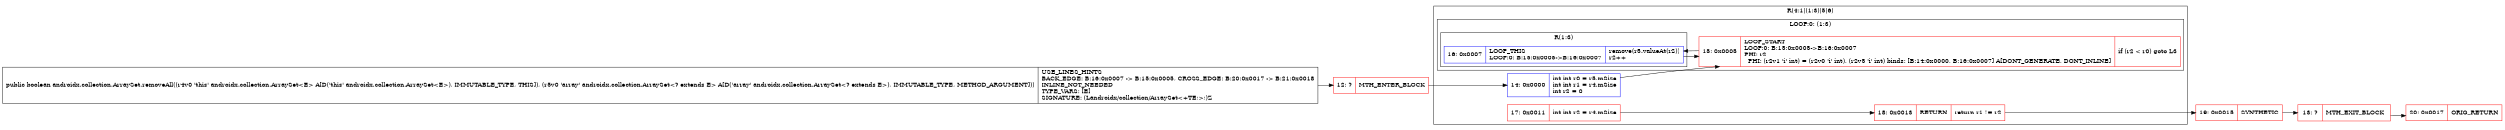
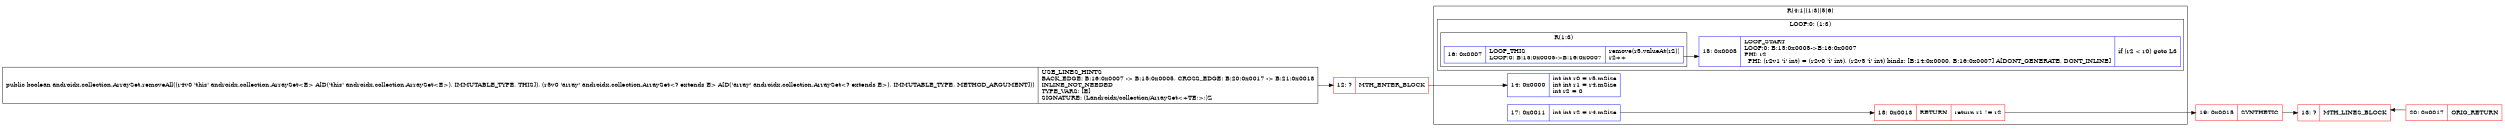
(1693, 51) -> none
(1940, 52) -> (1940, 52)
(1658, 73) -> none
(1564, 113) -> (1564, 113)
(2355, 113) -> (2355, 113)
(2396, 116) -> (2400, 110)
